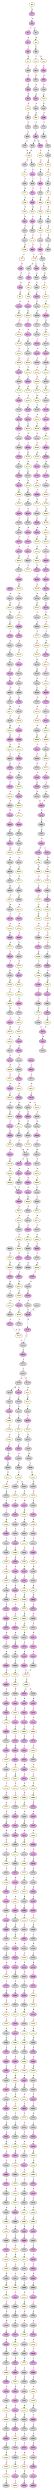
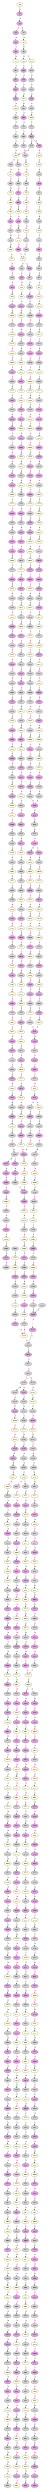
none -> (21, 579)
none -> (35, 1055)
